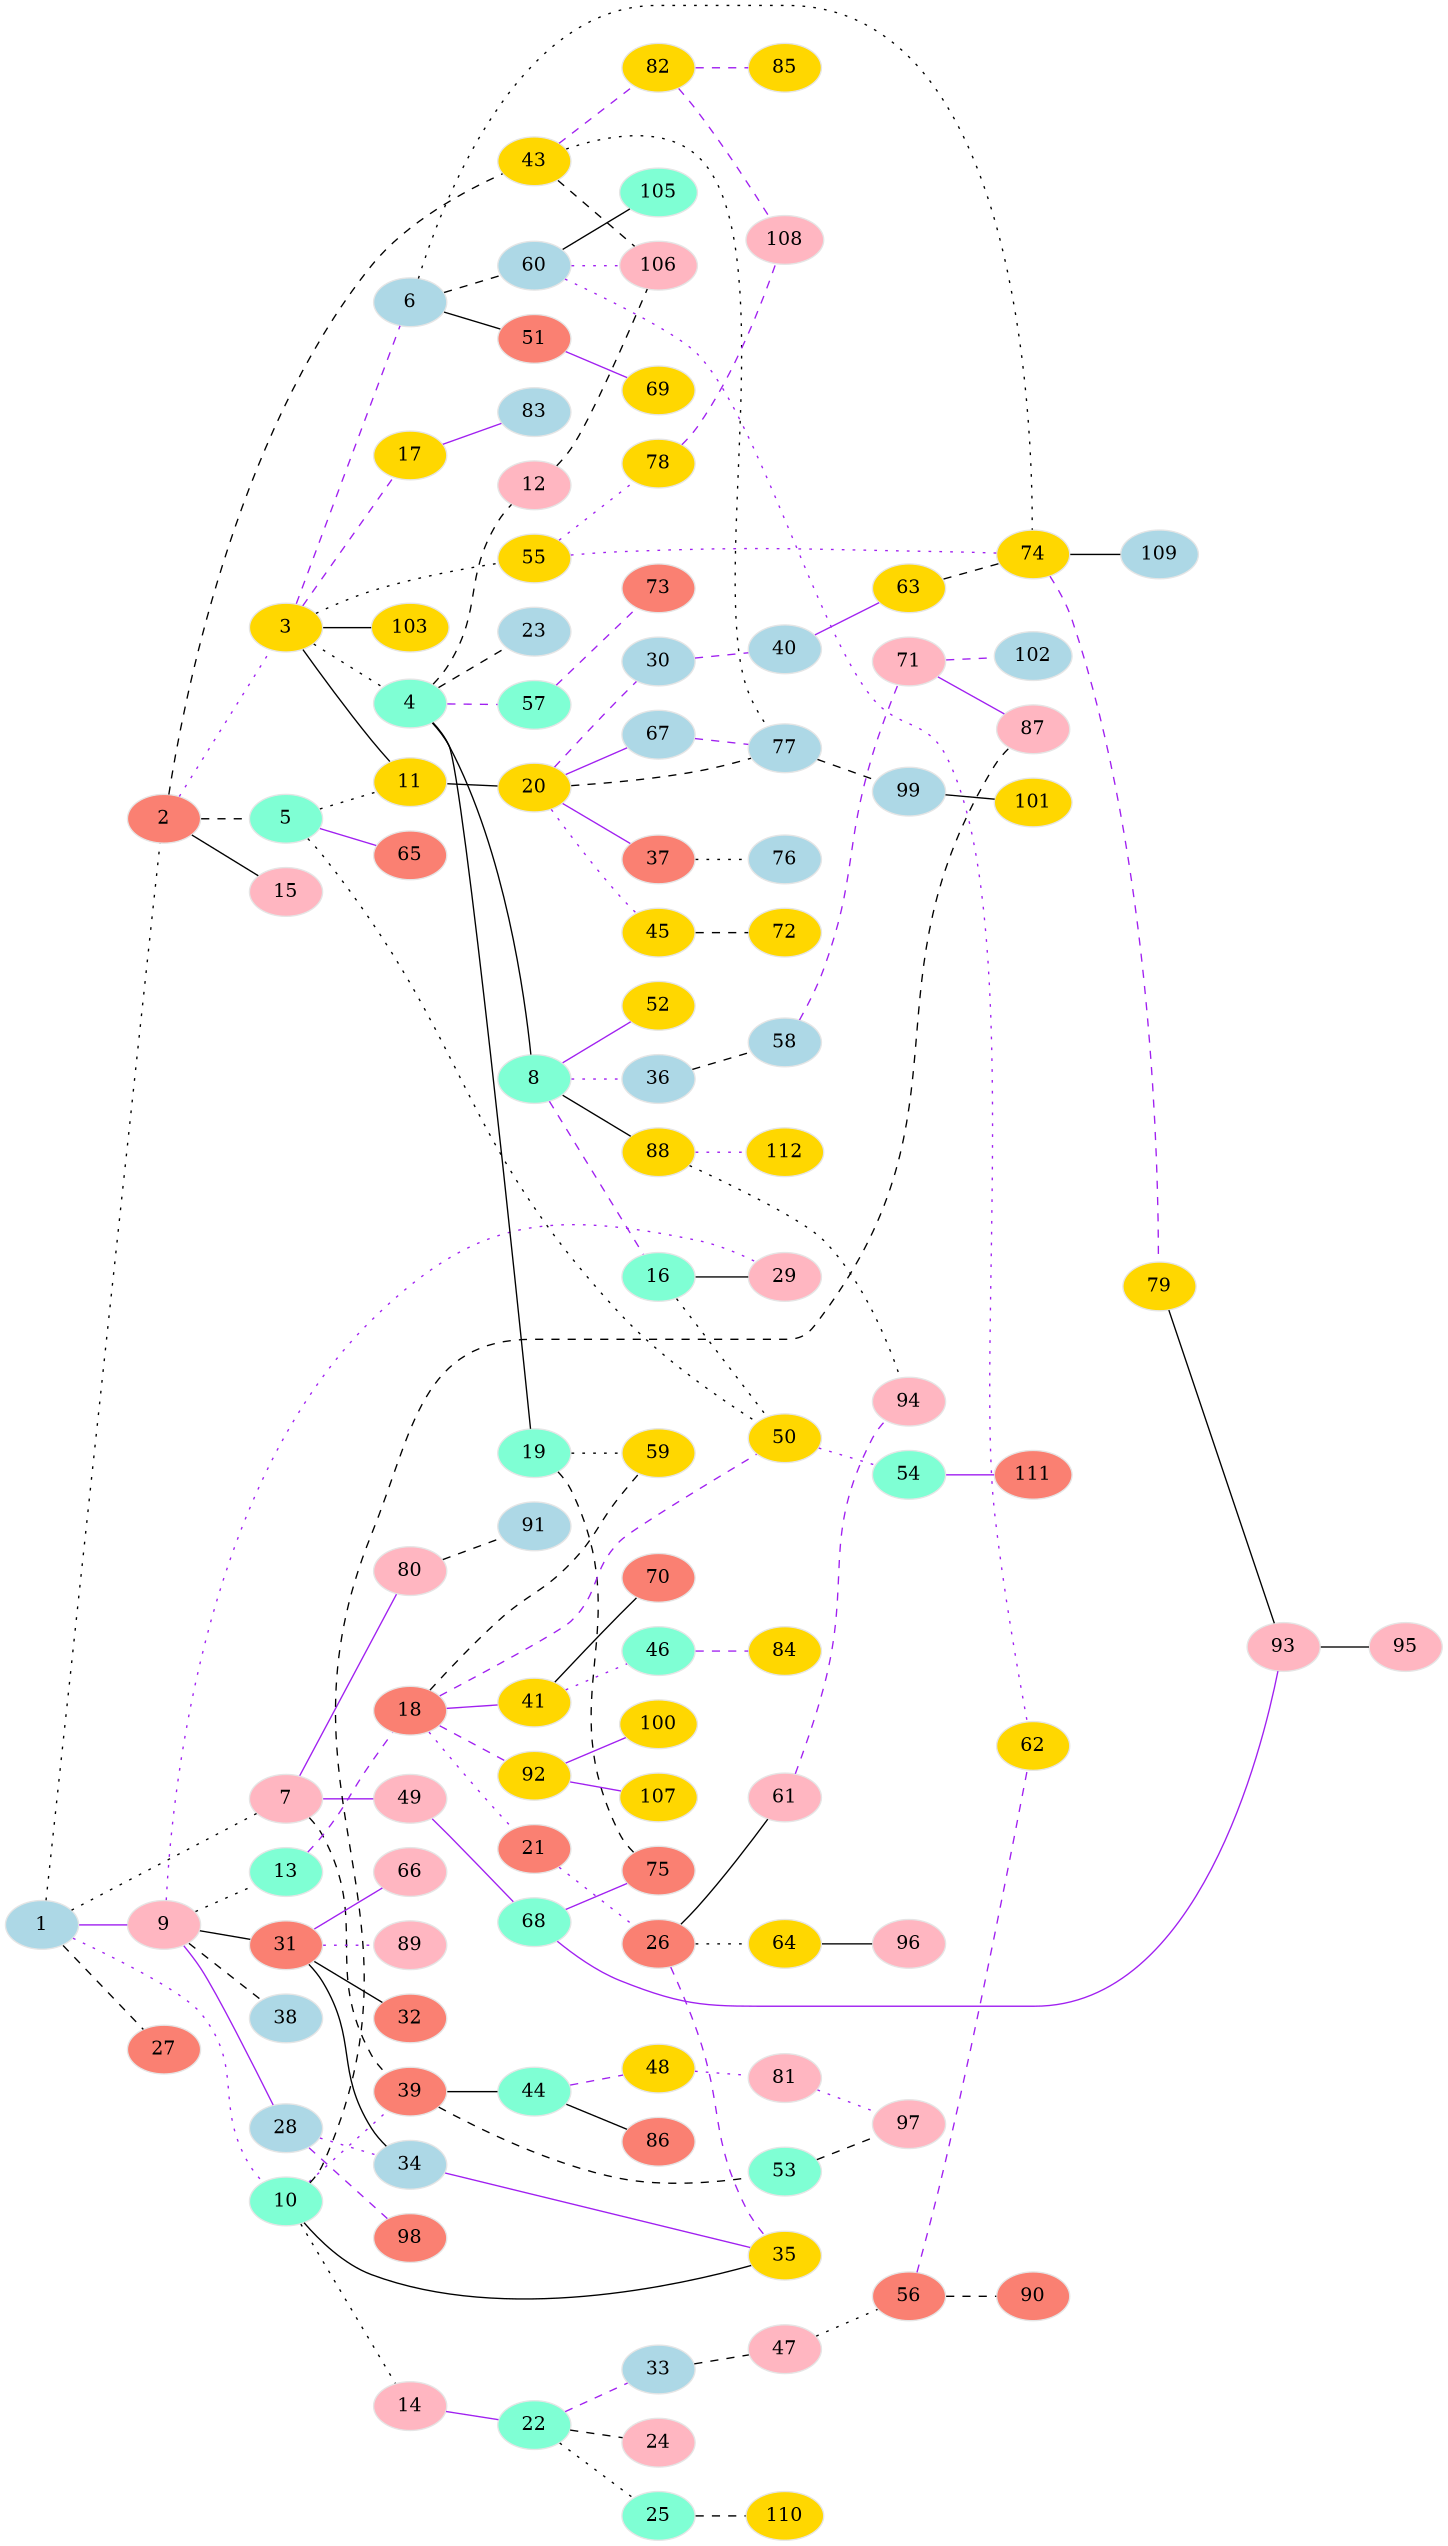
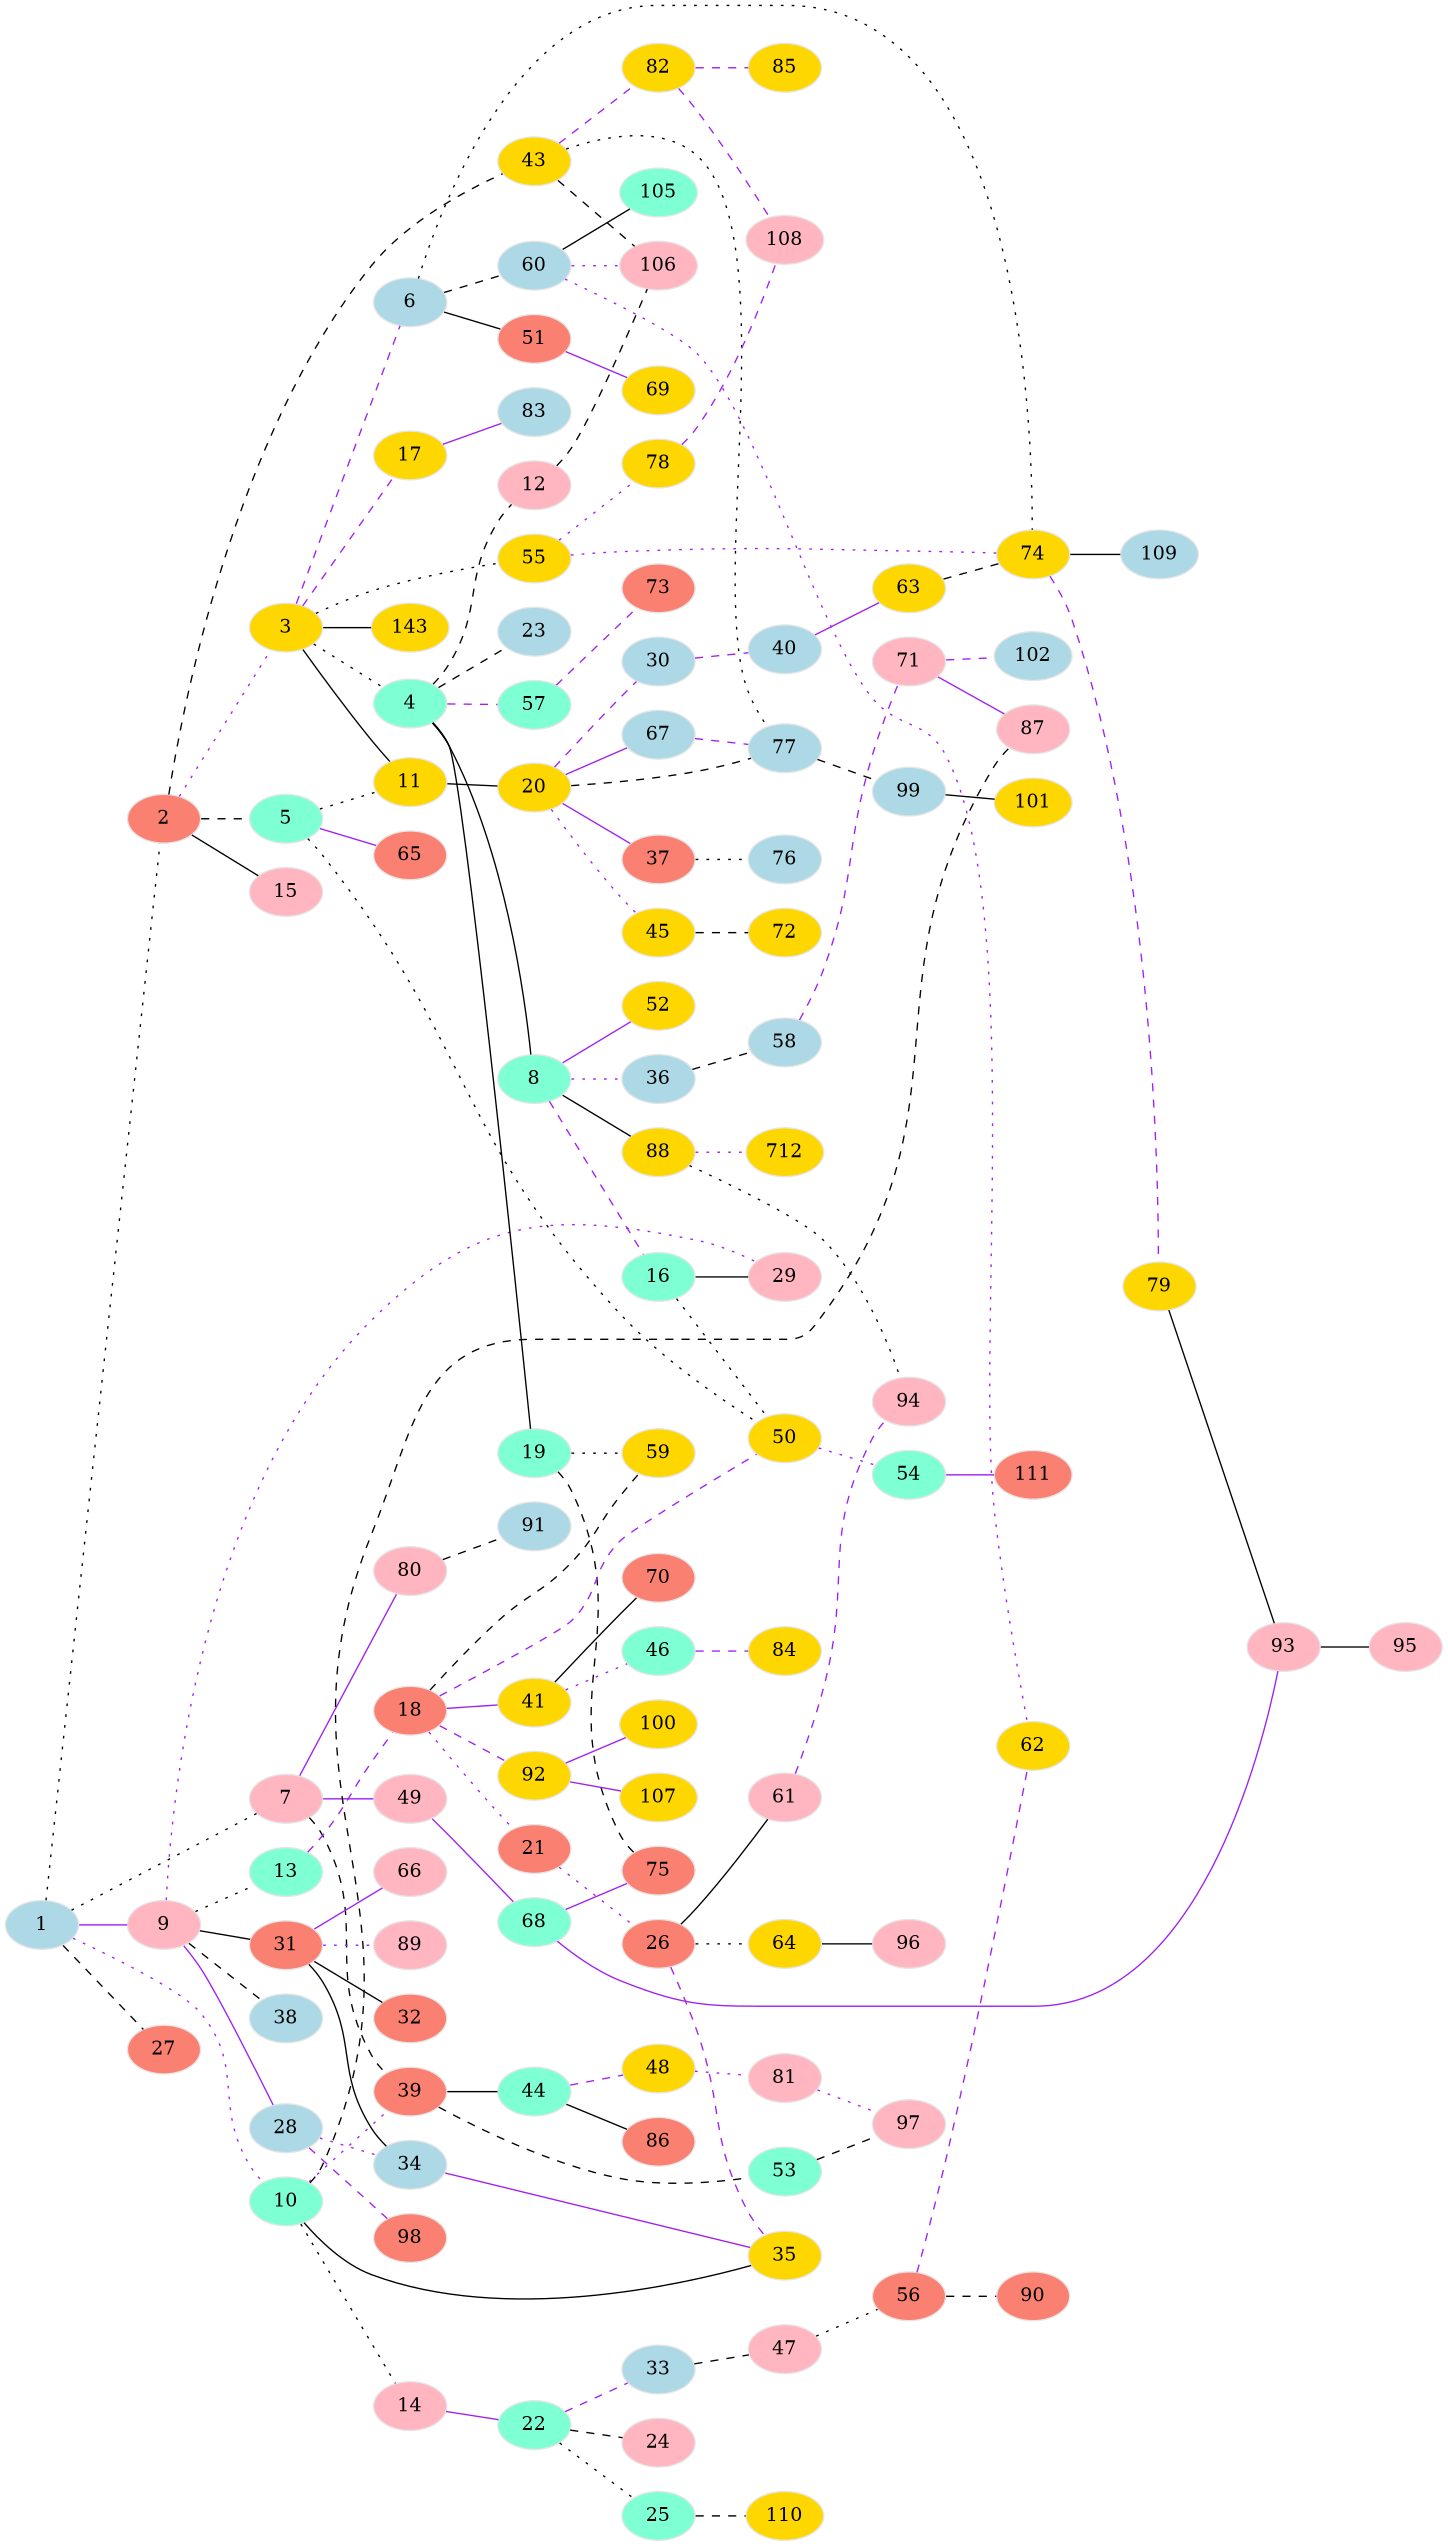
(410, 628) -> (410, 628)
(785, 1152) -> (785, 1152)
